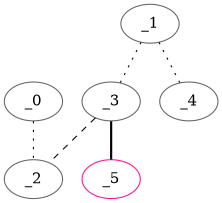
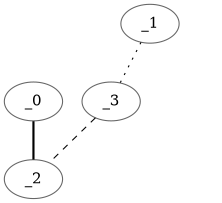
(189, 101) -> none
(33, 140) -> (33, 140)
(111, 179) -> none
